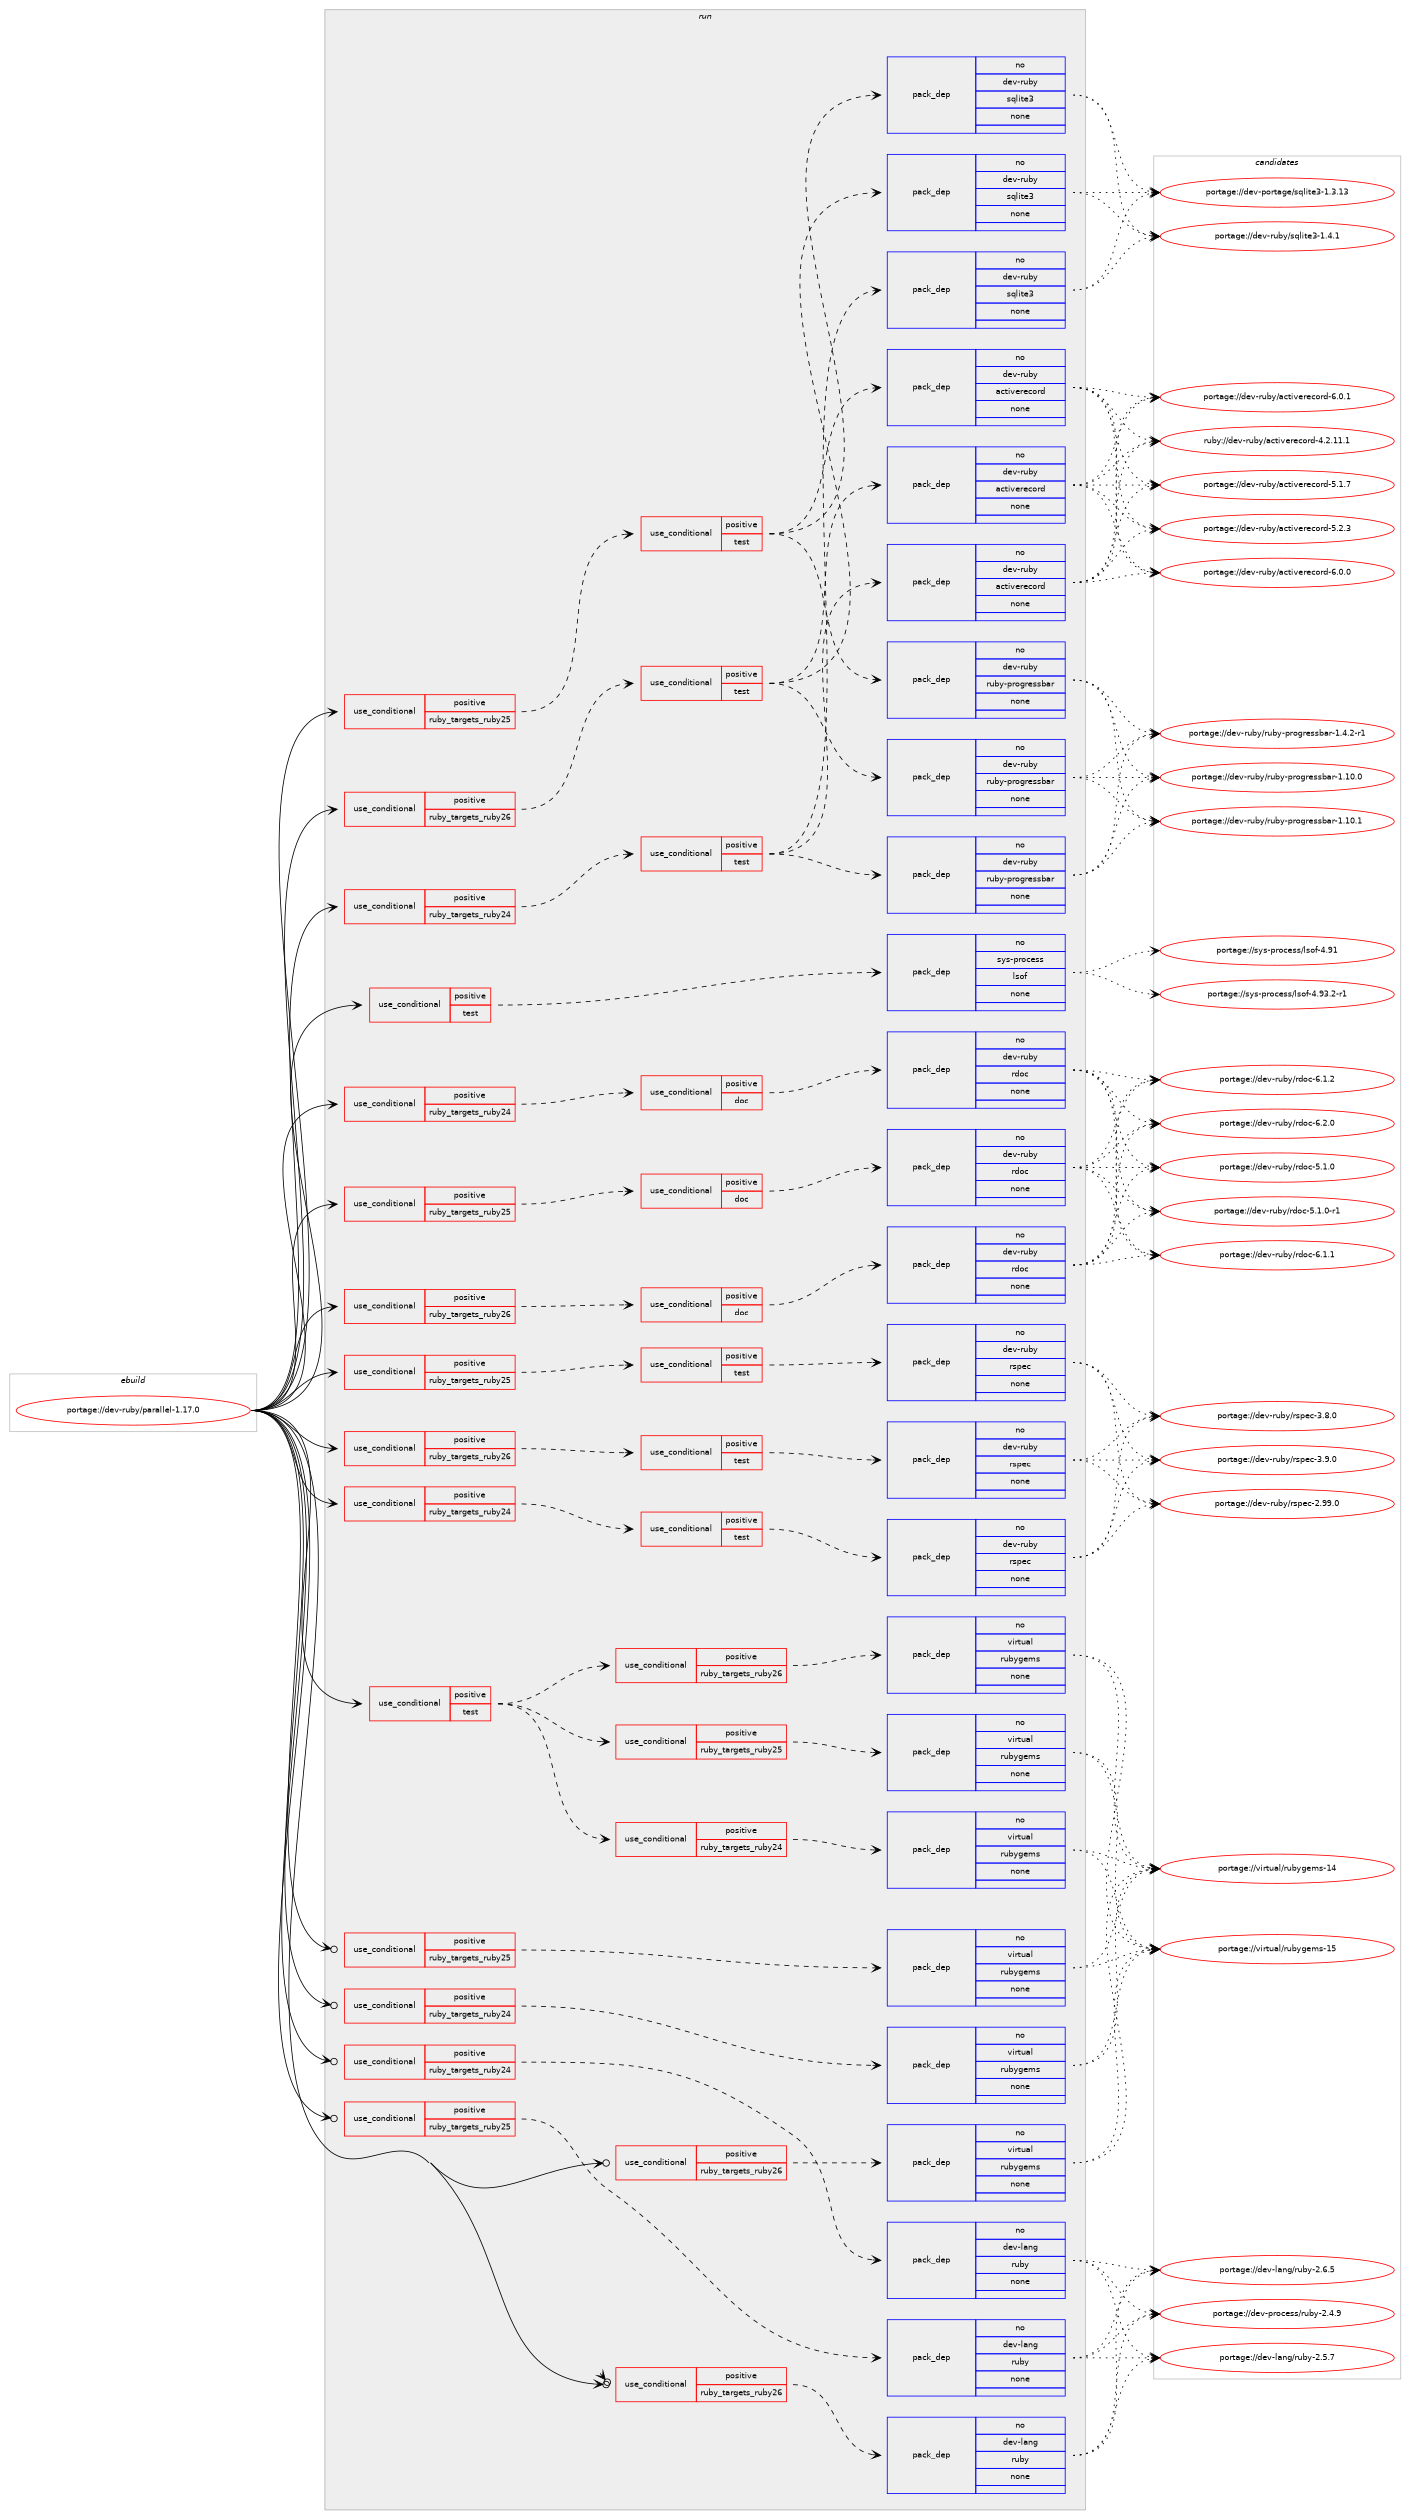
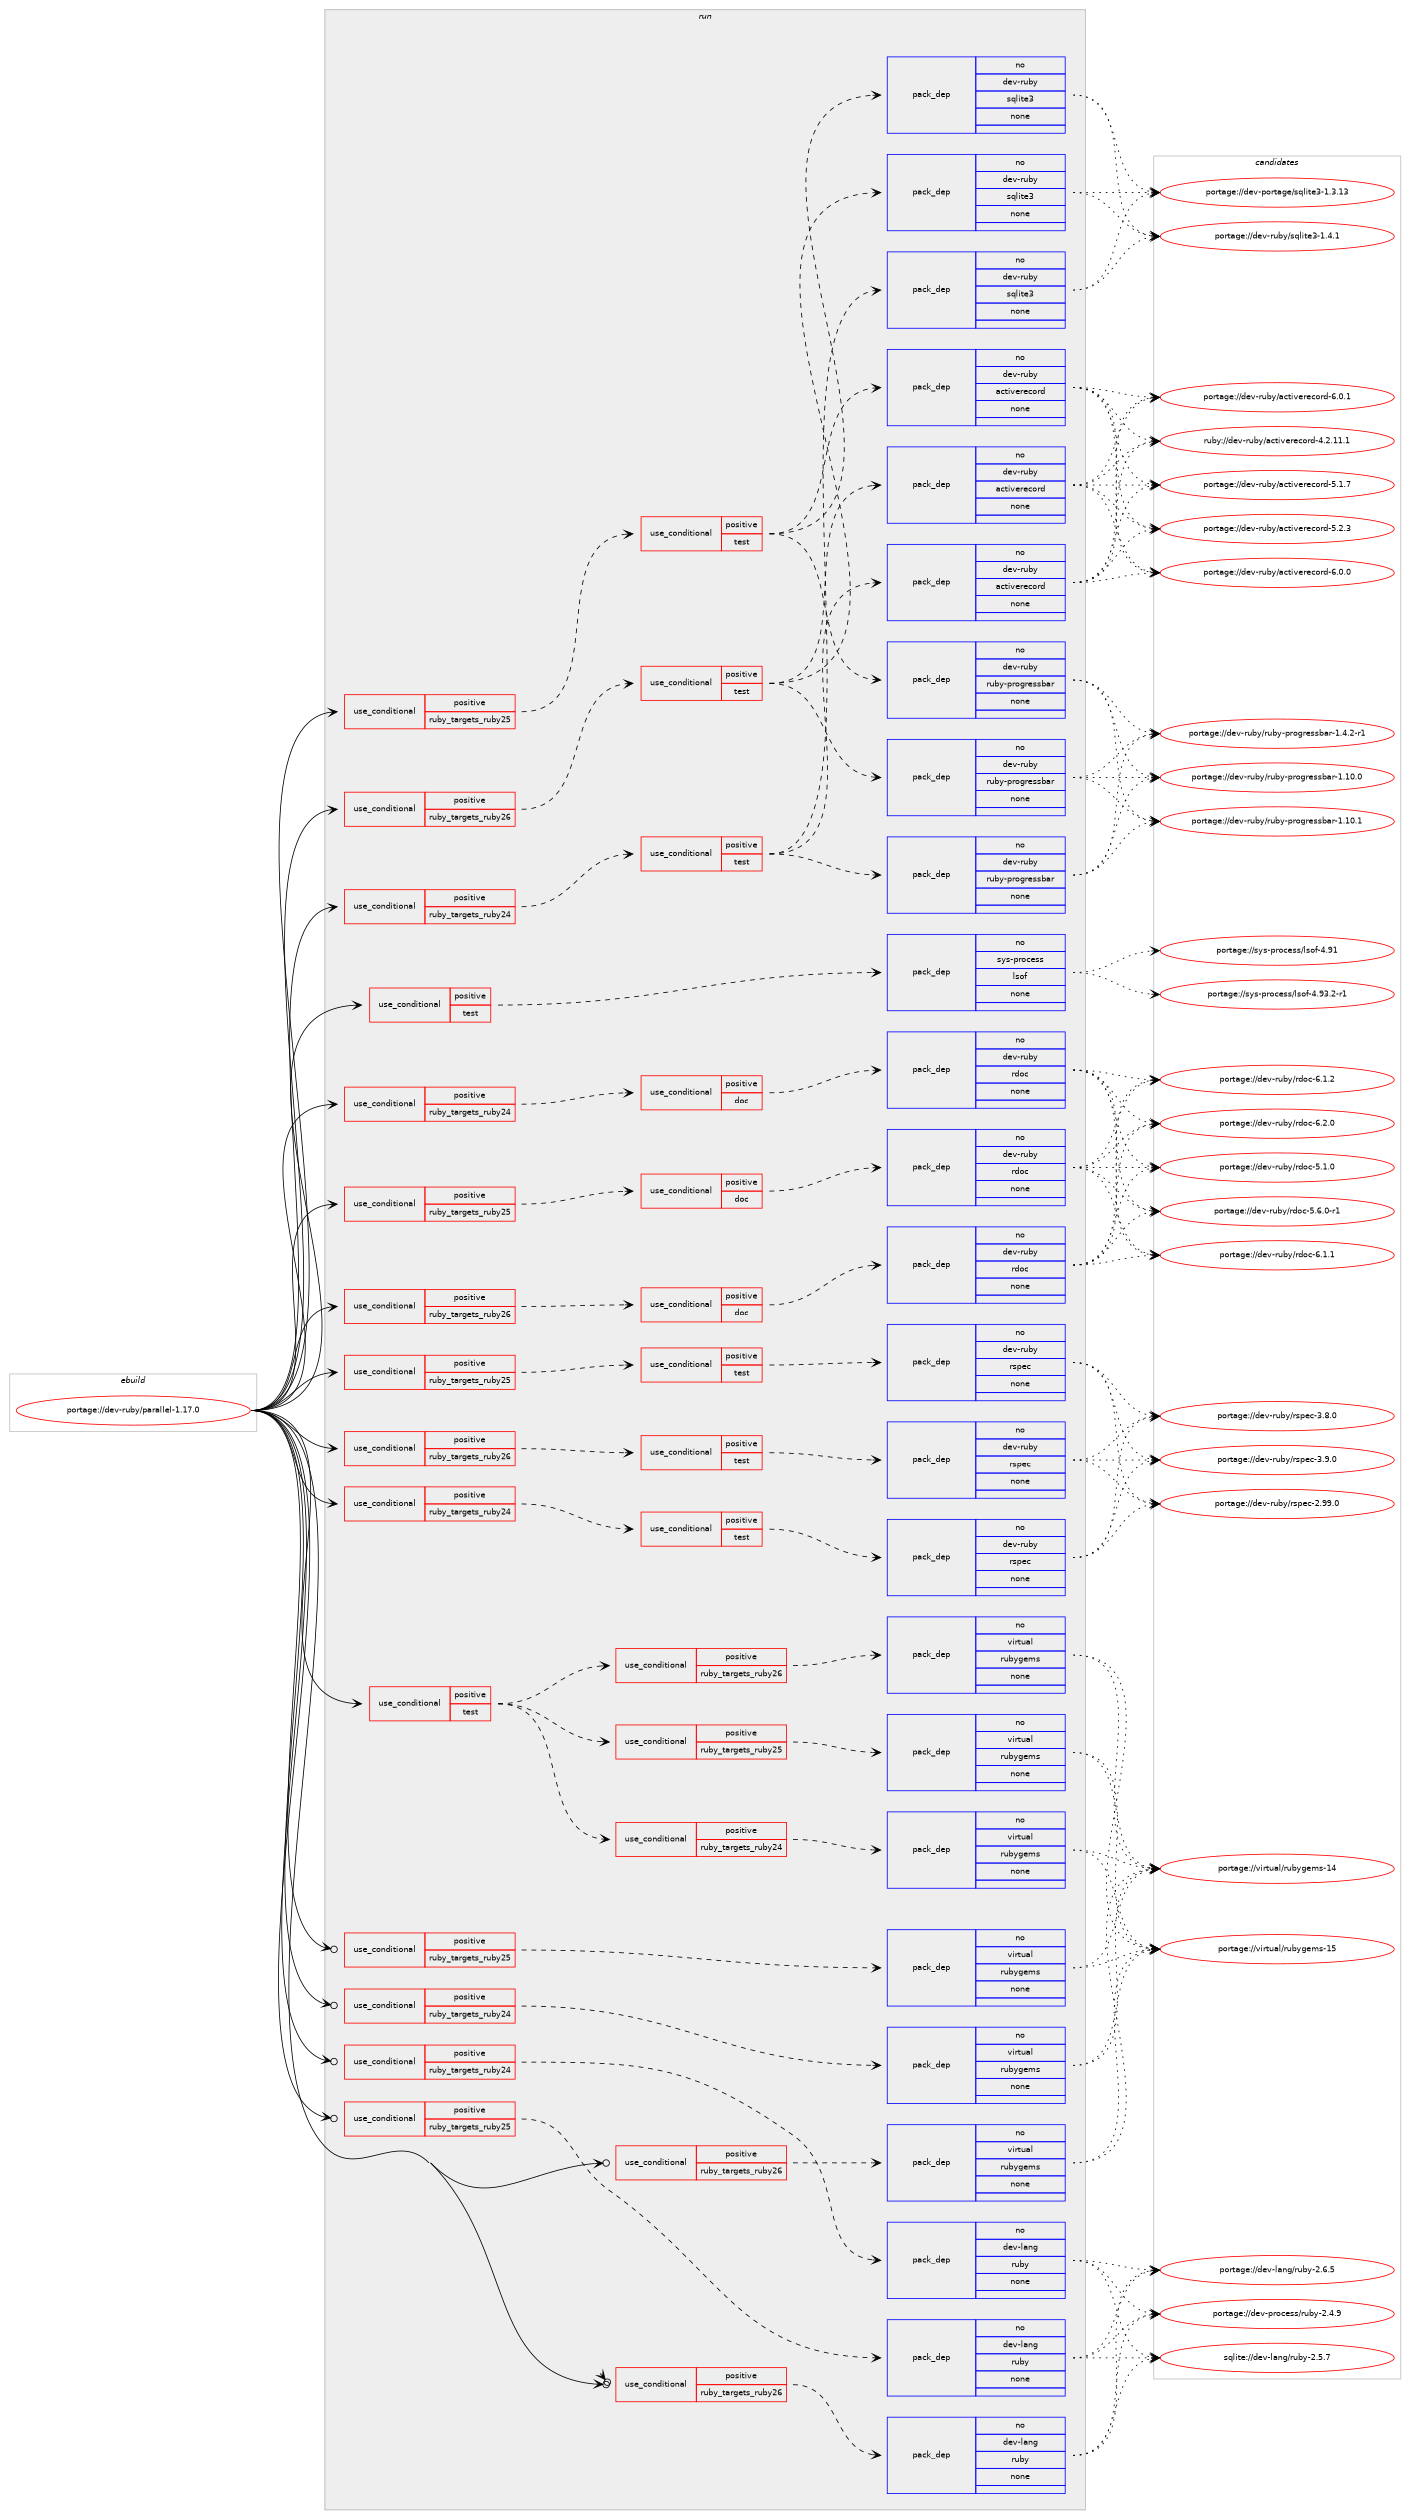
(1277, 1211) -> (1277, 1211)
(1277, 2358) -> (1277, 2358)
